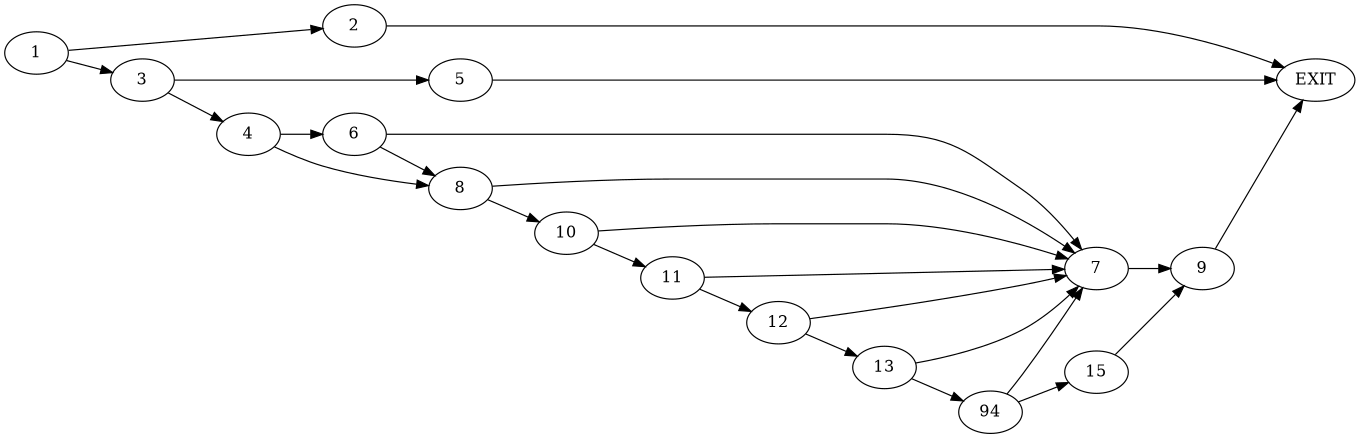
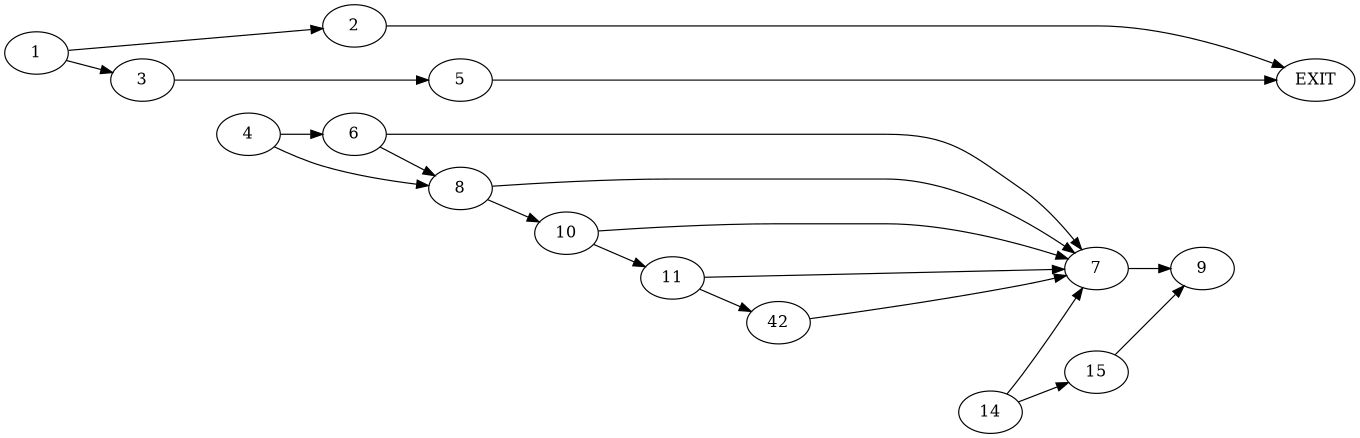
(190, 104) -> none
(1256, 180) -> none
(779, 323) -> (779, 323)
(885, 367) -> none
(991, 412) -> (991, 412)
